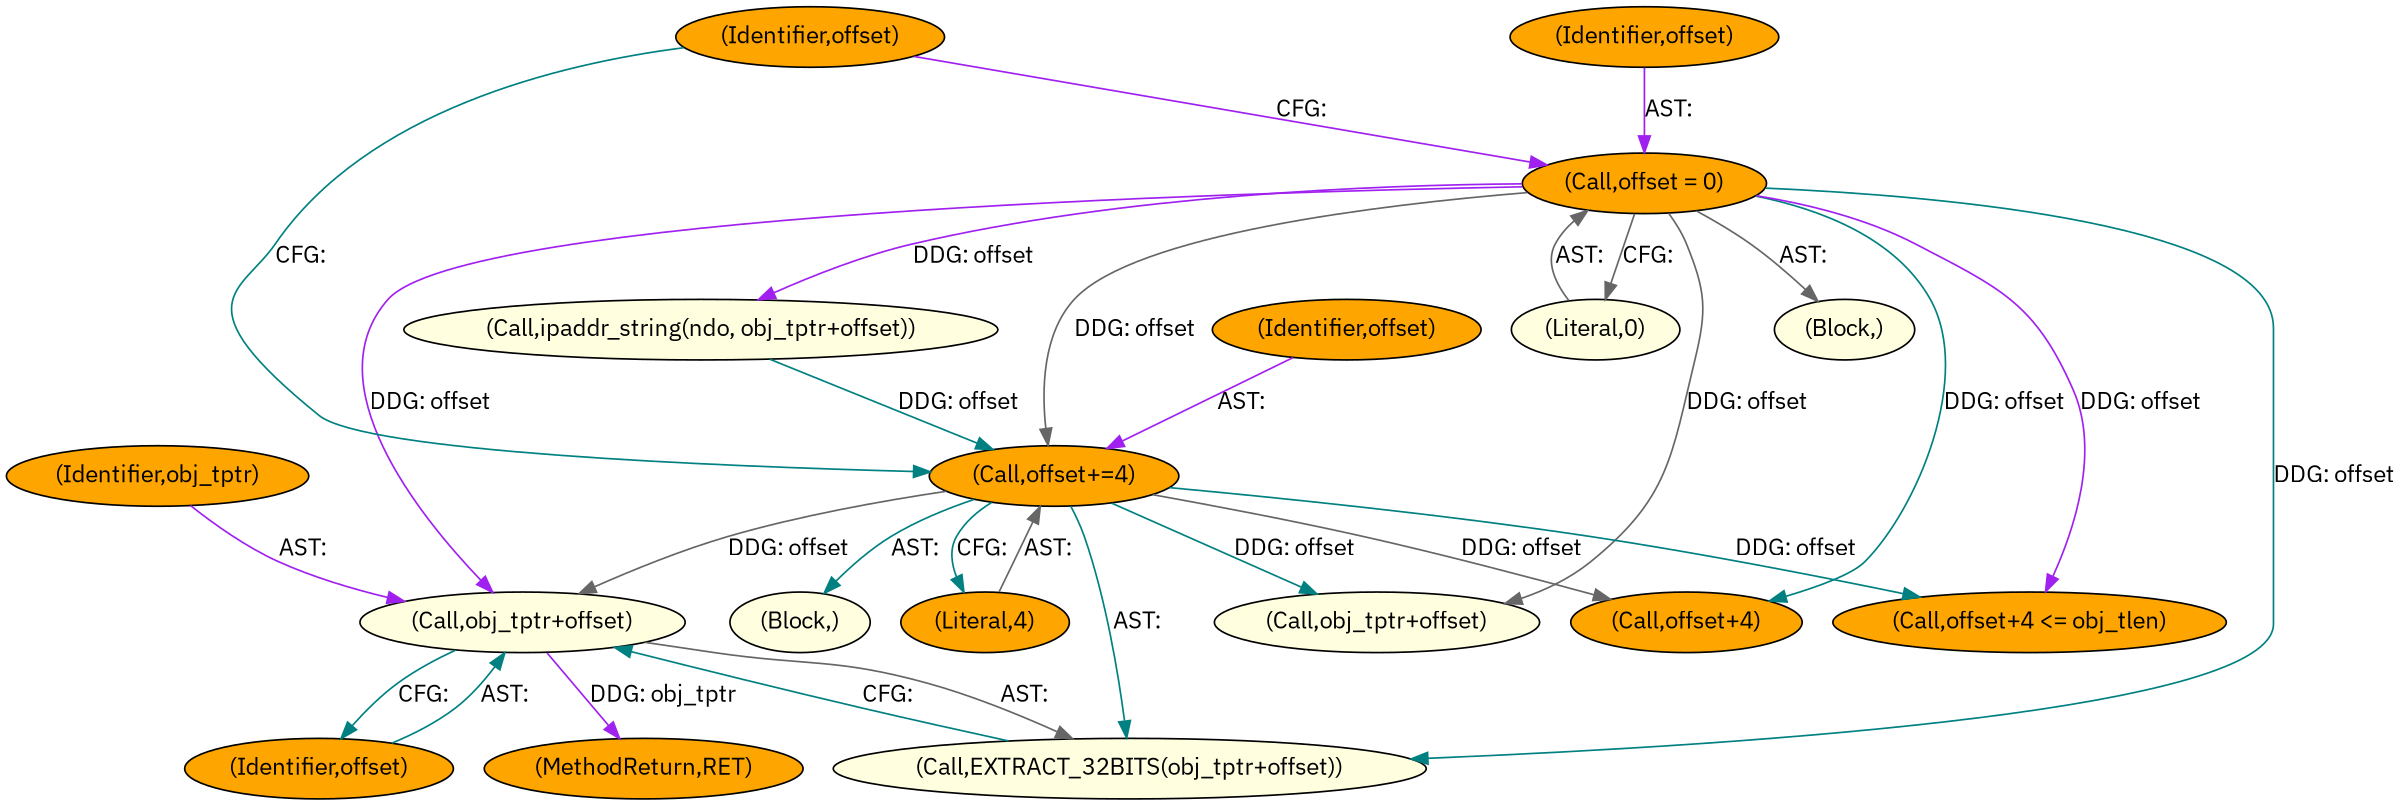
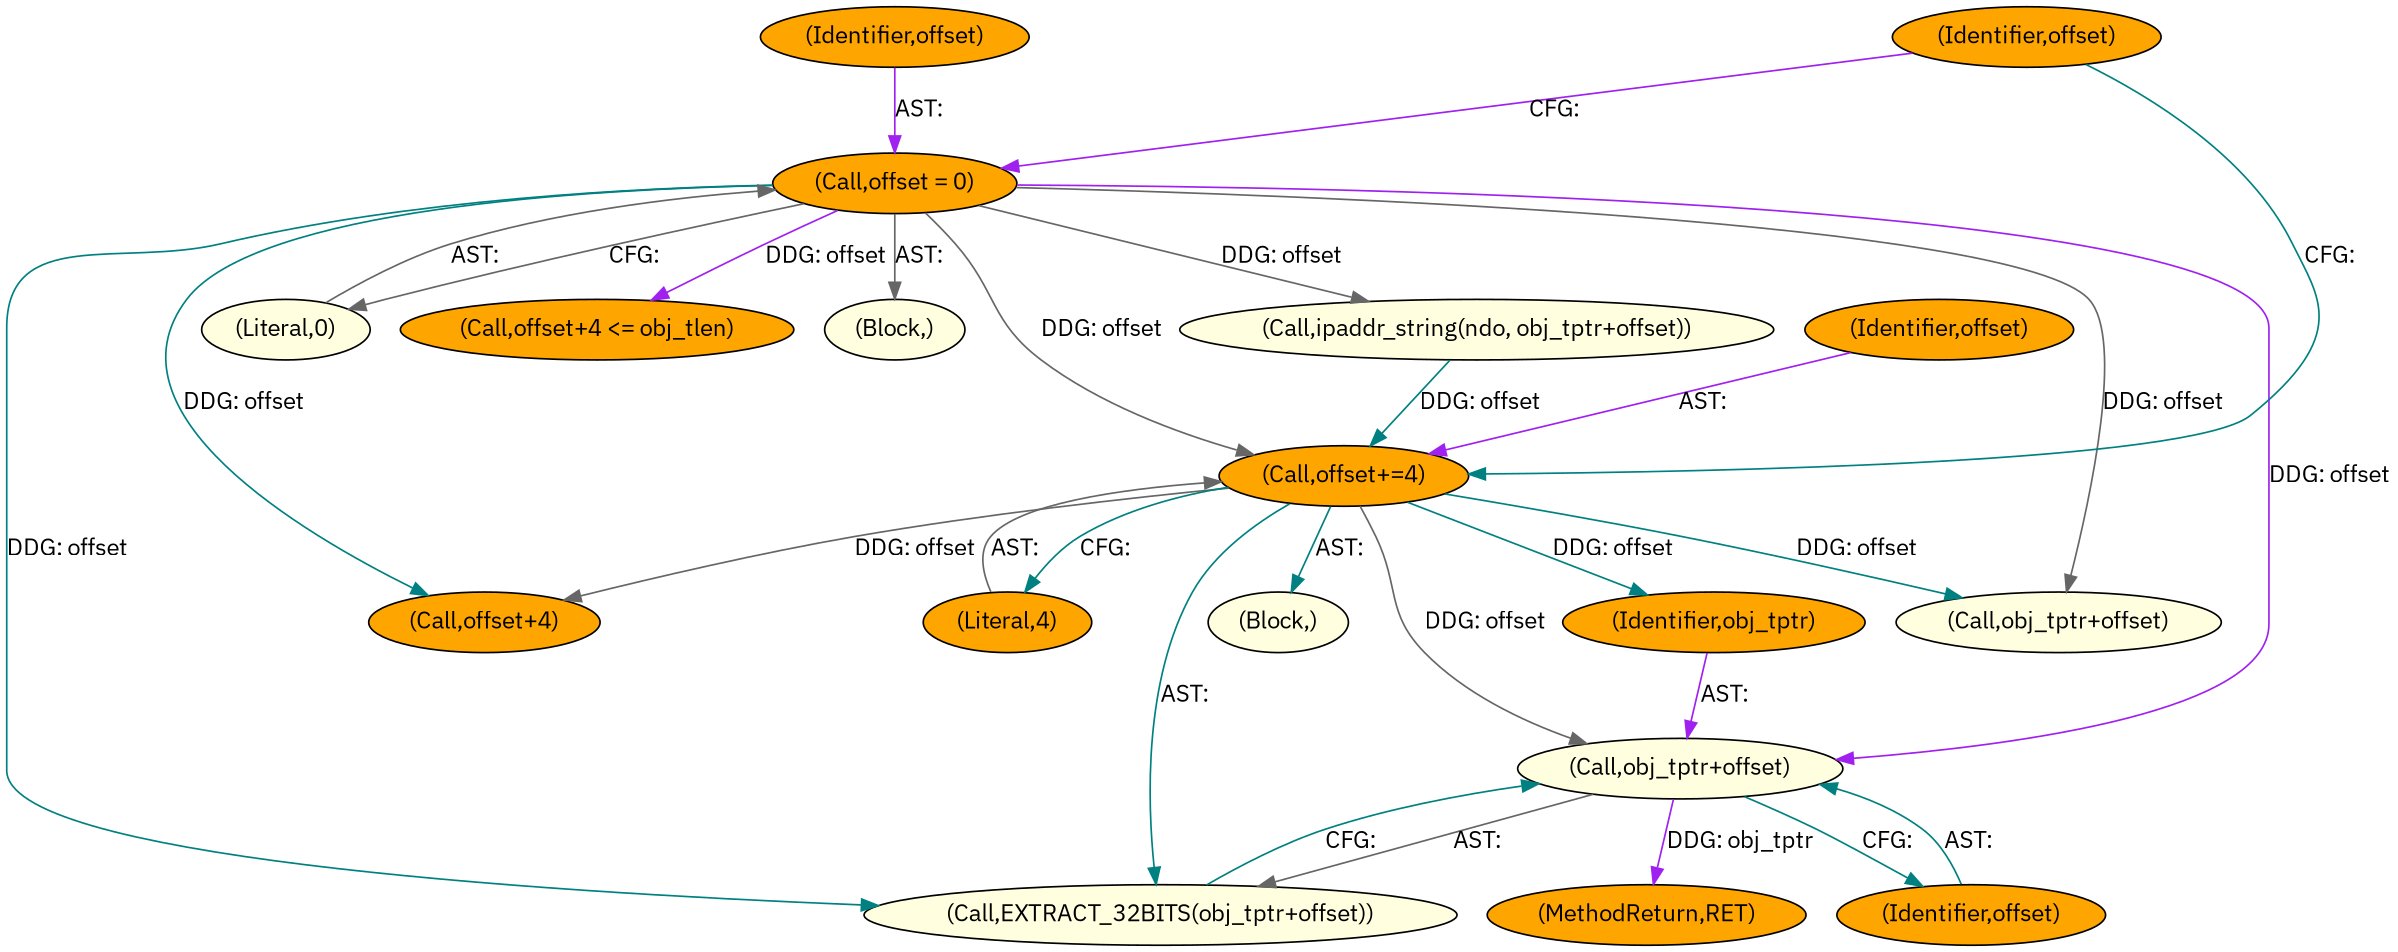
(1086, 213) -> (1165, 251)
(1538, 529) -> (1520, 546)
